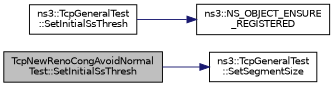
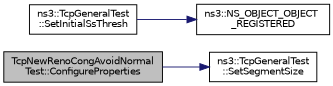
(263, 19) -> (263, 19)
(83, 67) -> (83, 67)
